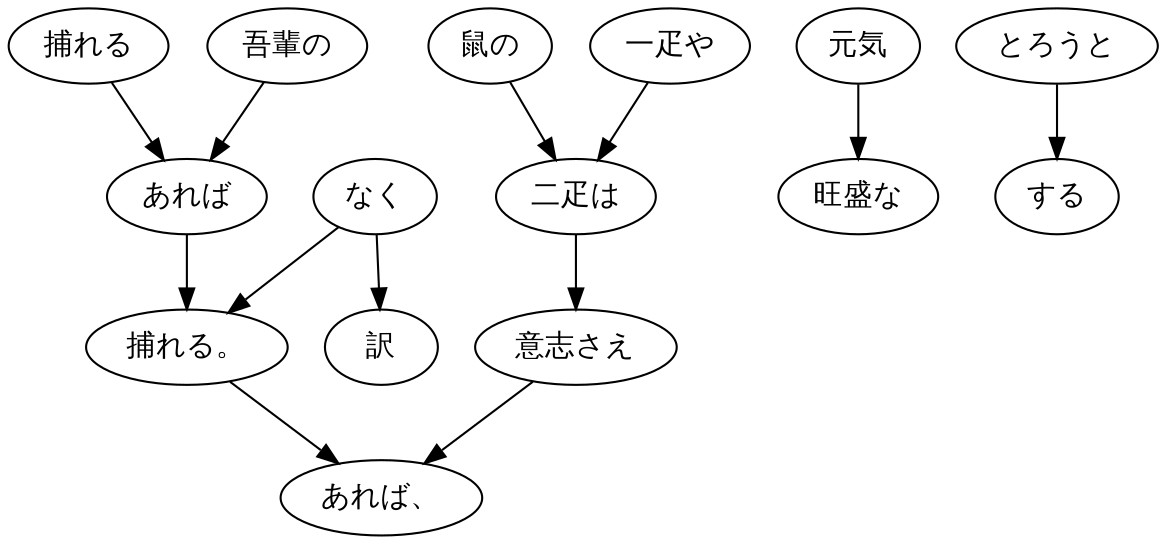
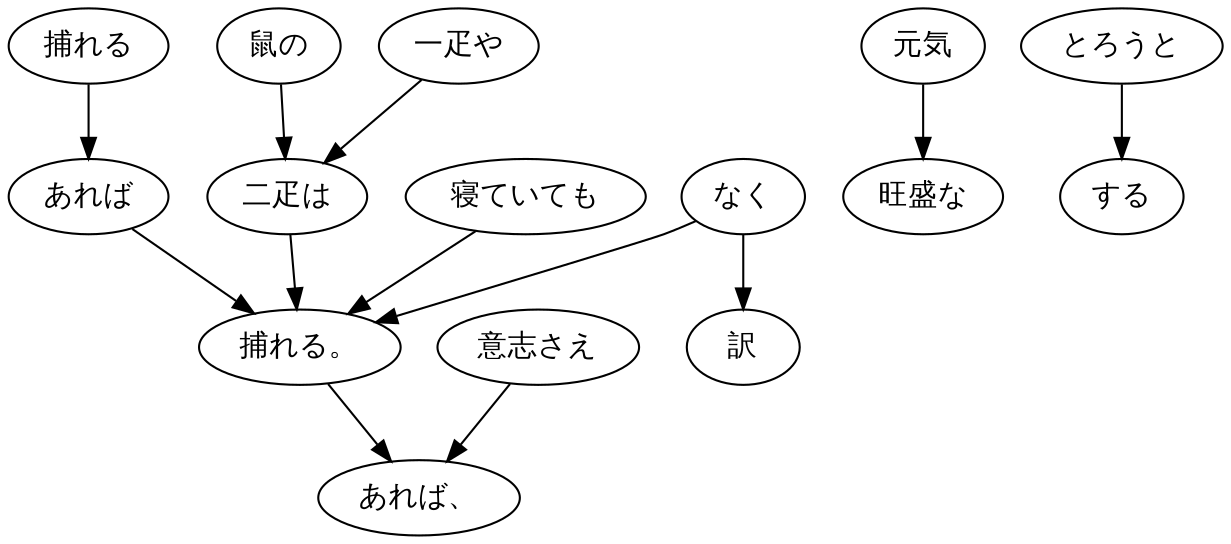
(287, 46) -> none
none -> (526, 197)
(576, 262) -> (293, 262)
